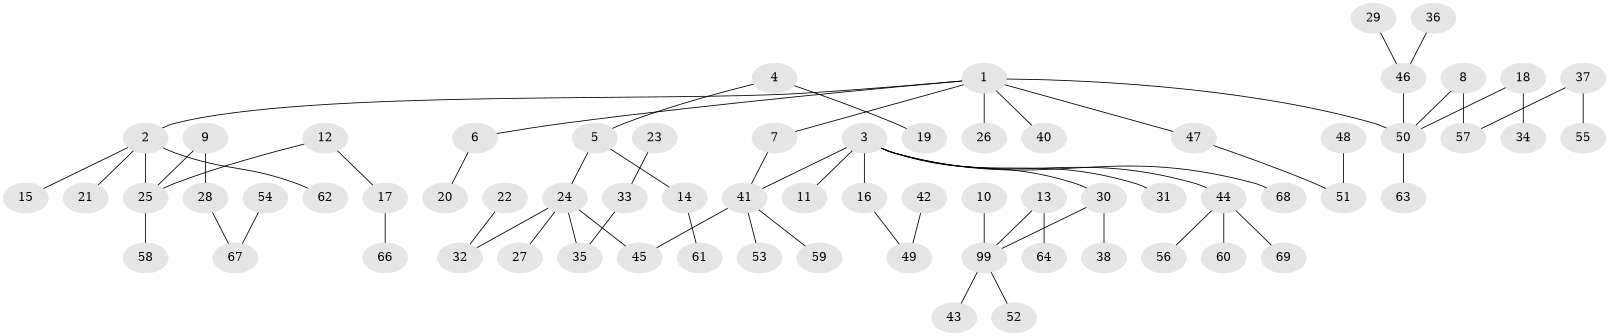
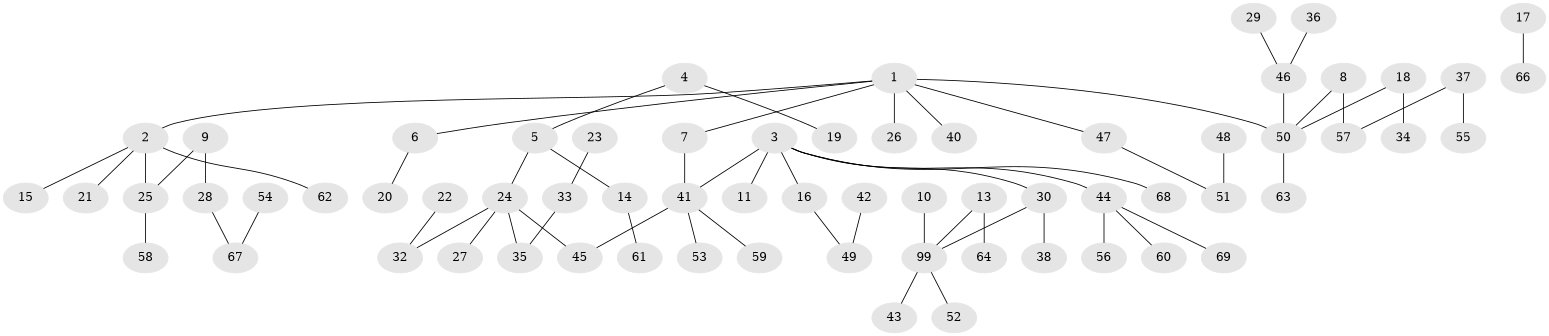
(325, 138) -> none
(1164, 198) -> none
